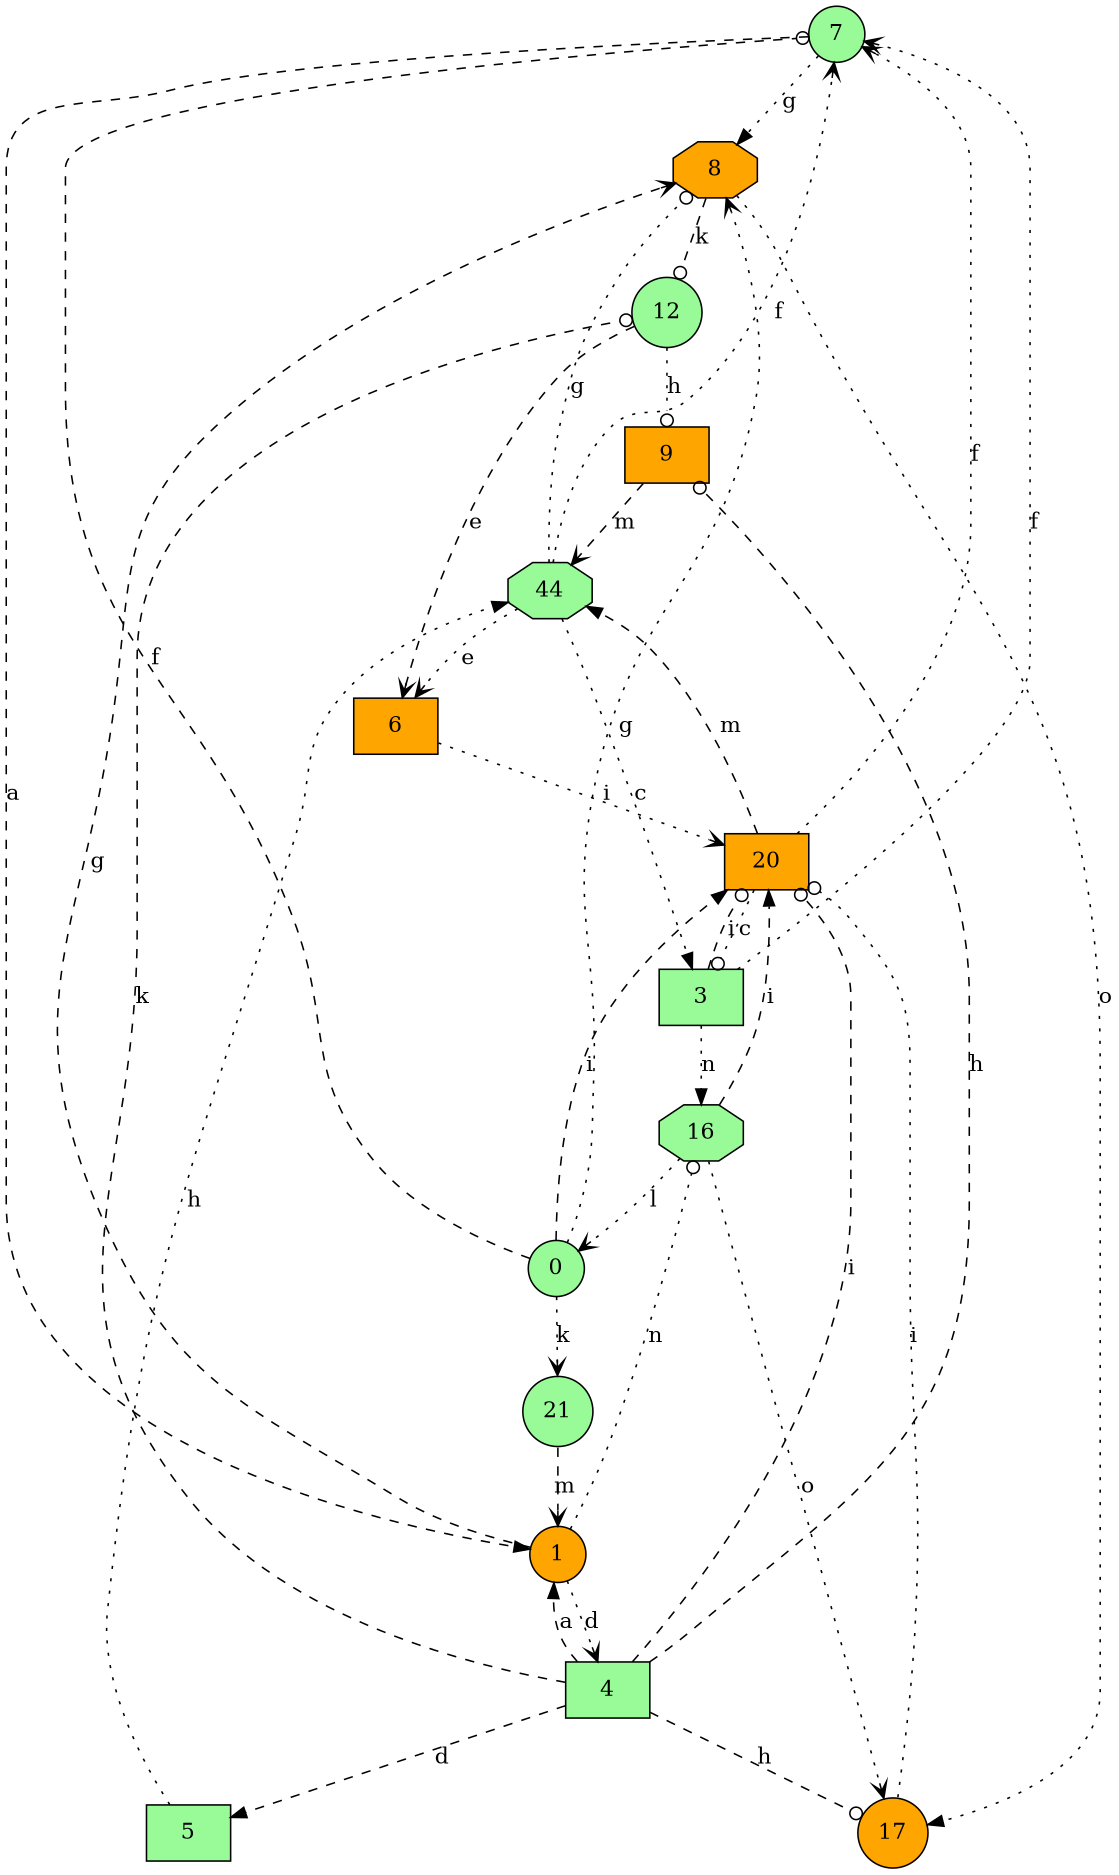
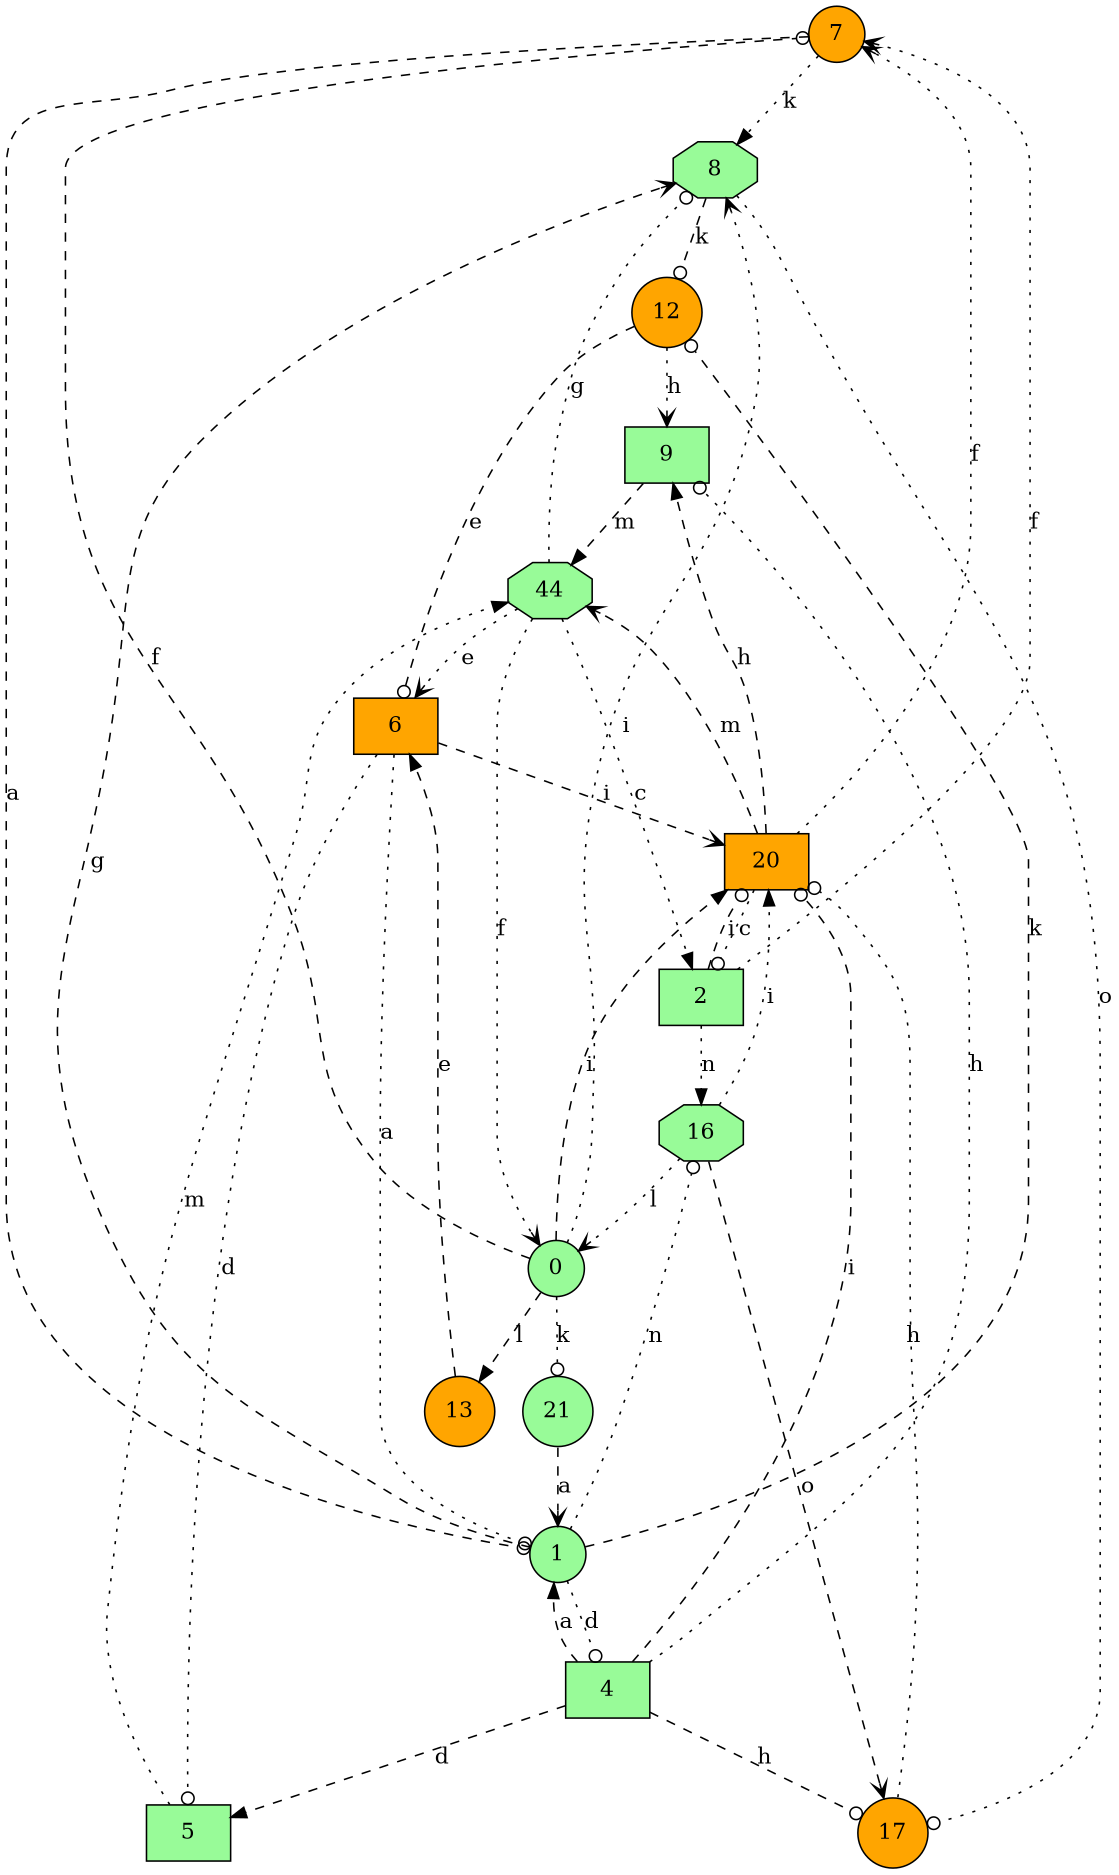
(837, 34) -> (837, 34)
(790, 102) -> (790, 102)
(715, 170) -> (715, 170)
(667, 312) -> (667, 312)
(730, 353) -> (497, 926)
(667, 379) -> (667, 379)
(667, 455) -> (667, 455)
(486, 482) -> (486, 482)
(613, 518) -> (613, 518)
(6, 594) -> (6, 594)
none -> (734, 663)
(697, 710) -> (697, 710)
(626, 726) -> (626, 726)
(574, 791) -> (574, 791)
(135, 986) -> (1028, 1026)
(701, 997) -> (701, 997)
(1098, 1009) -> (1098, 1009)
(761, 1010) -> (761, 1010)
(969, 1102) -> (969, 1102)
none -> (380, 1184)
(195, 1201) -> (195, 1201)
none -> (221, 1260)
(557, 1330) -> (557, 1330)
(914, 1336) -> (914, 1336)
none -> (460, 1411)
(794, 1472) -> (790, 1457)
(565, 1487) -> (565, 1487)
(558, 1554) -> (558, 1554)
(580, 1614) -> (580, 1614)
